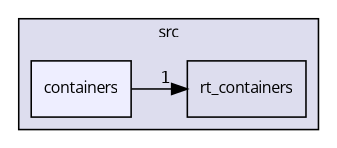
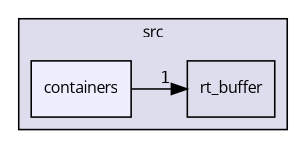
(247, 89) -> (231, 89)
